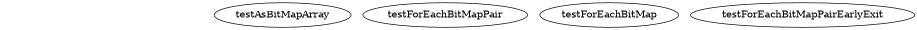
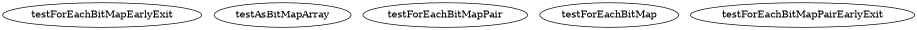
none -> (102, 15)
